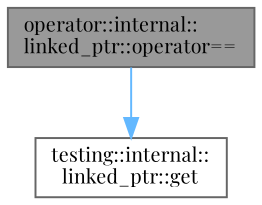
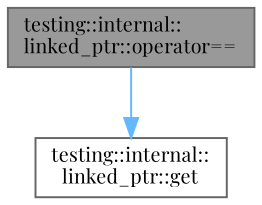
(131, 37) -> (131, 37)
